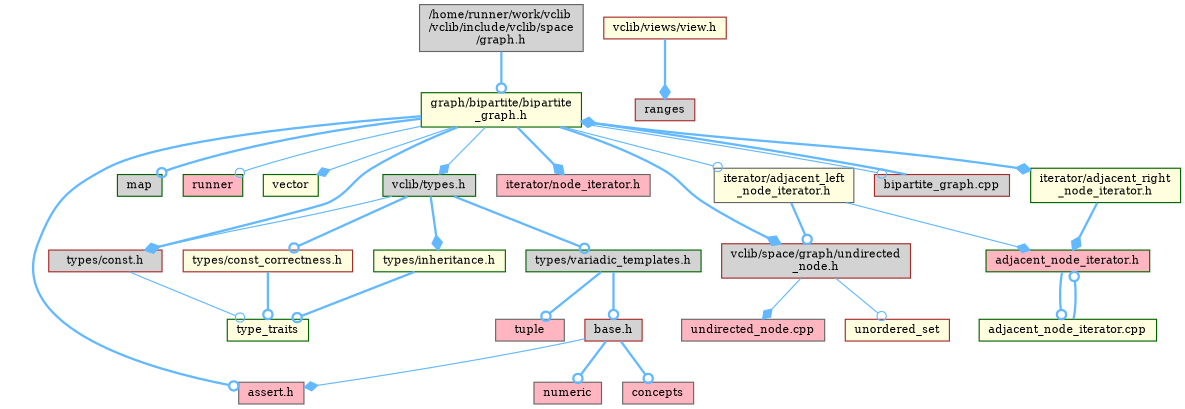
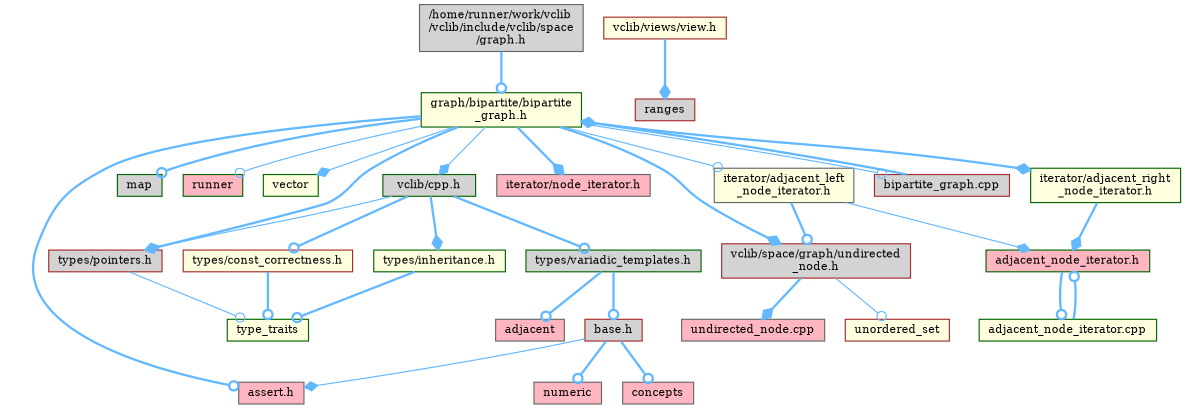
(429, 185) -> (429, 185)
(105, 261) -> (105, 261)
(786, 294) -> (786, 294)
(530, 330) -> (530, 330)
